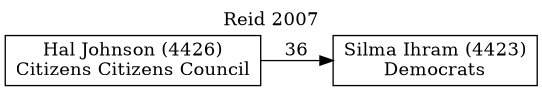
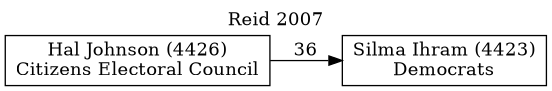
(133, 61) -> (138, 61)
